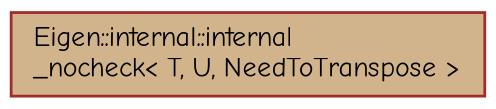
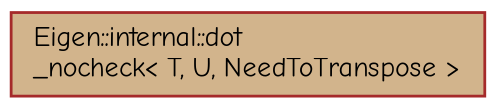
(248, 54) -> (248, 54)
